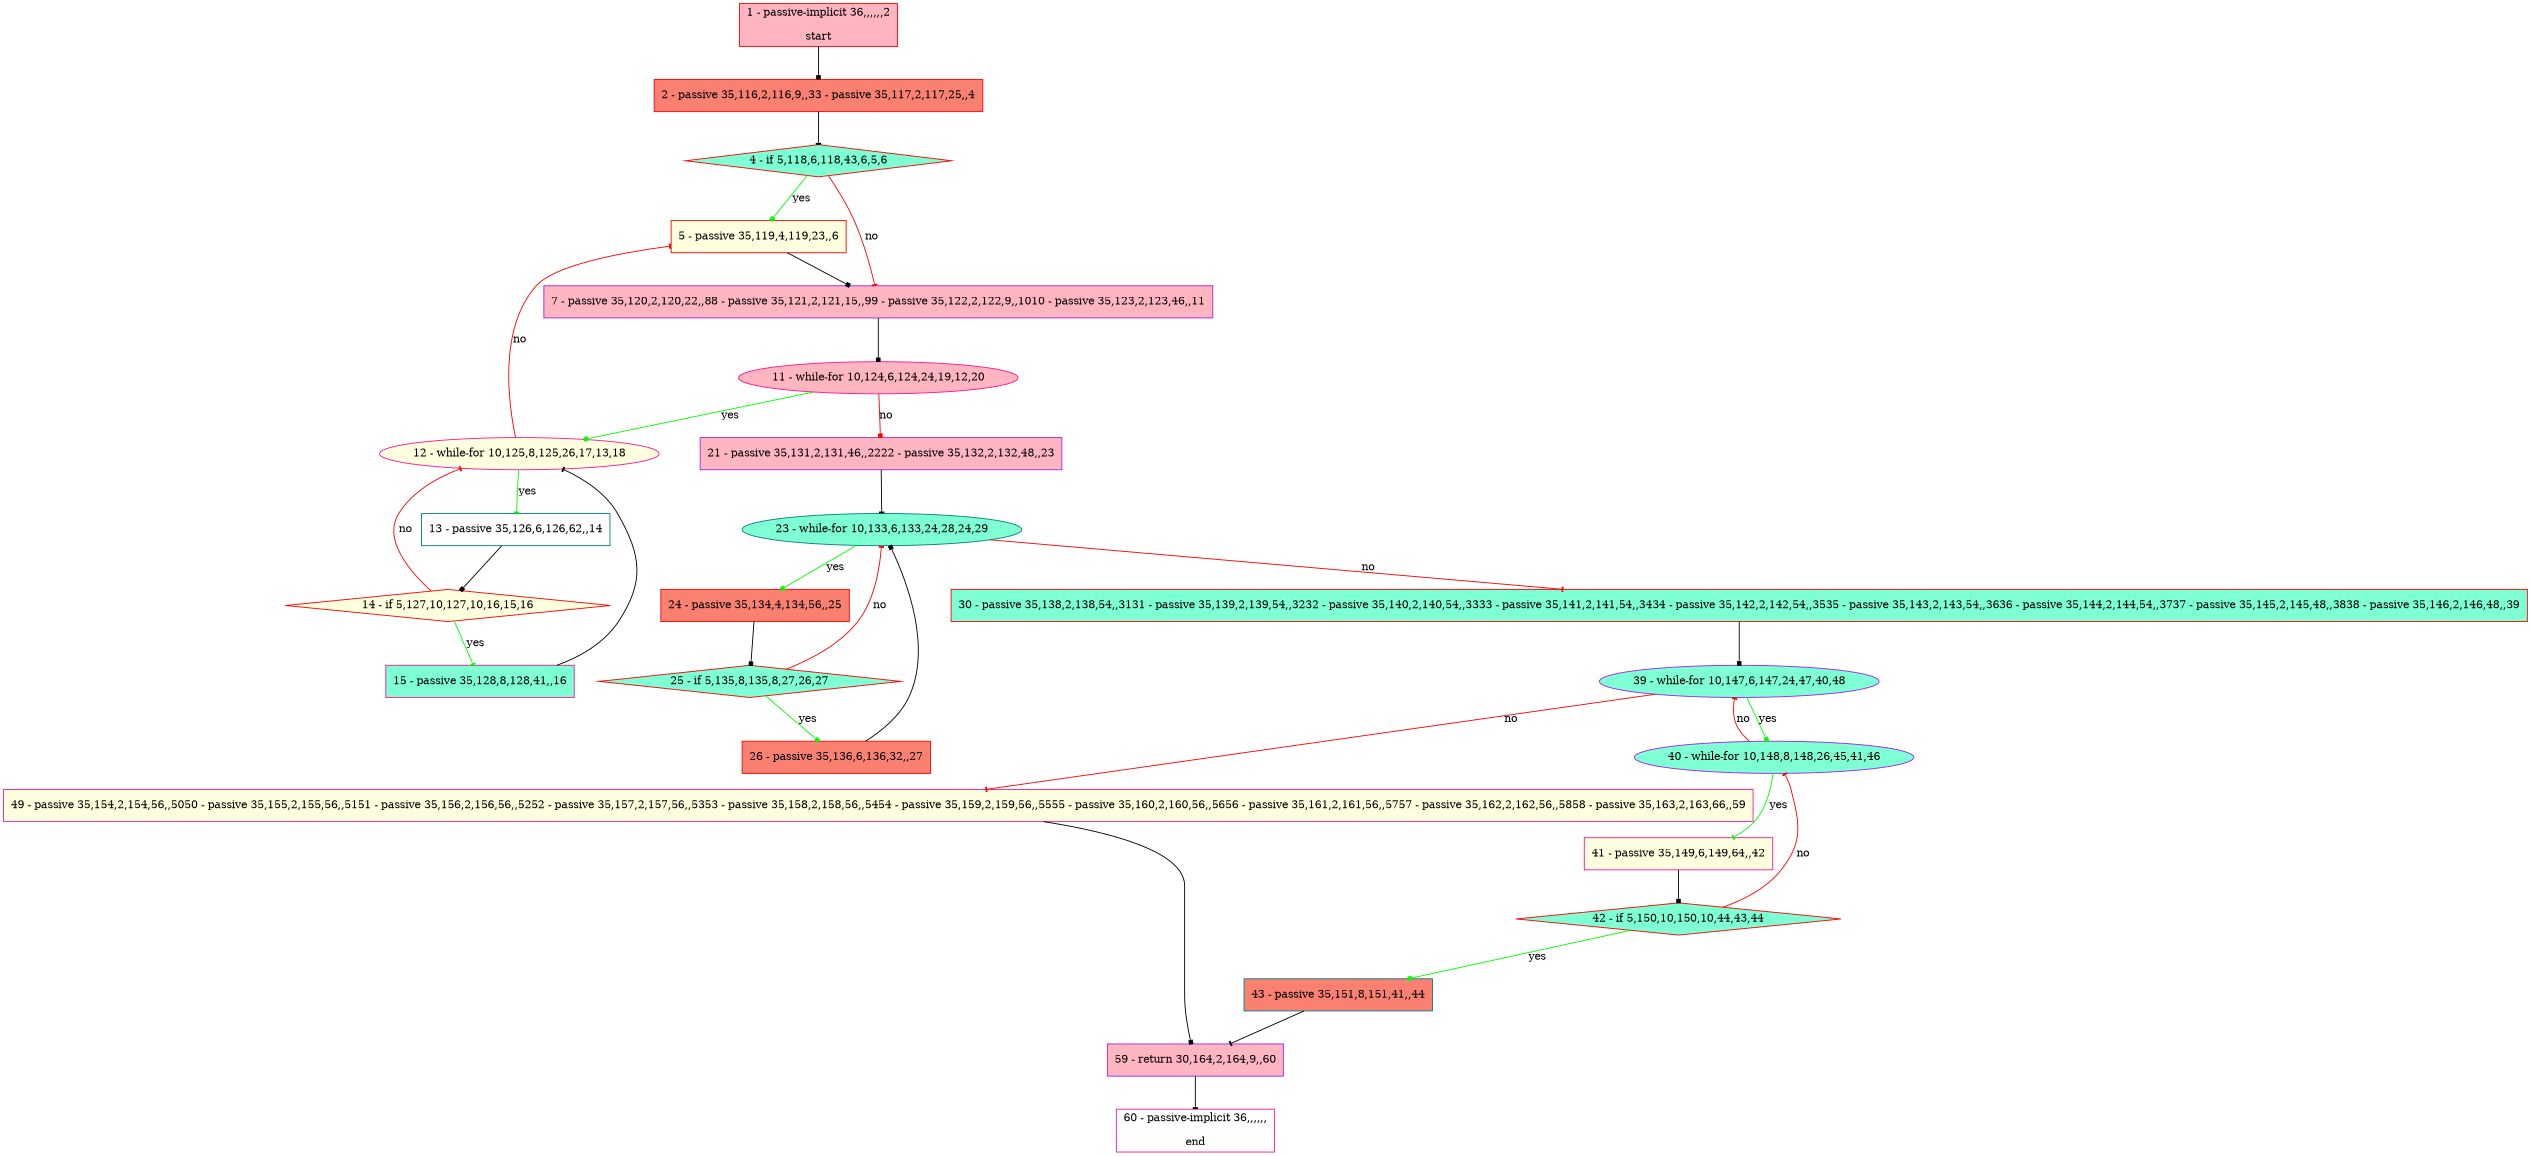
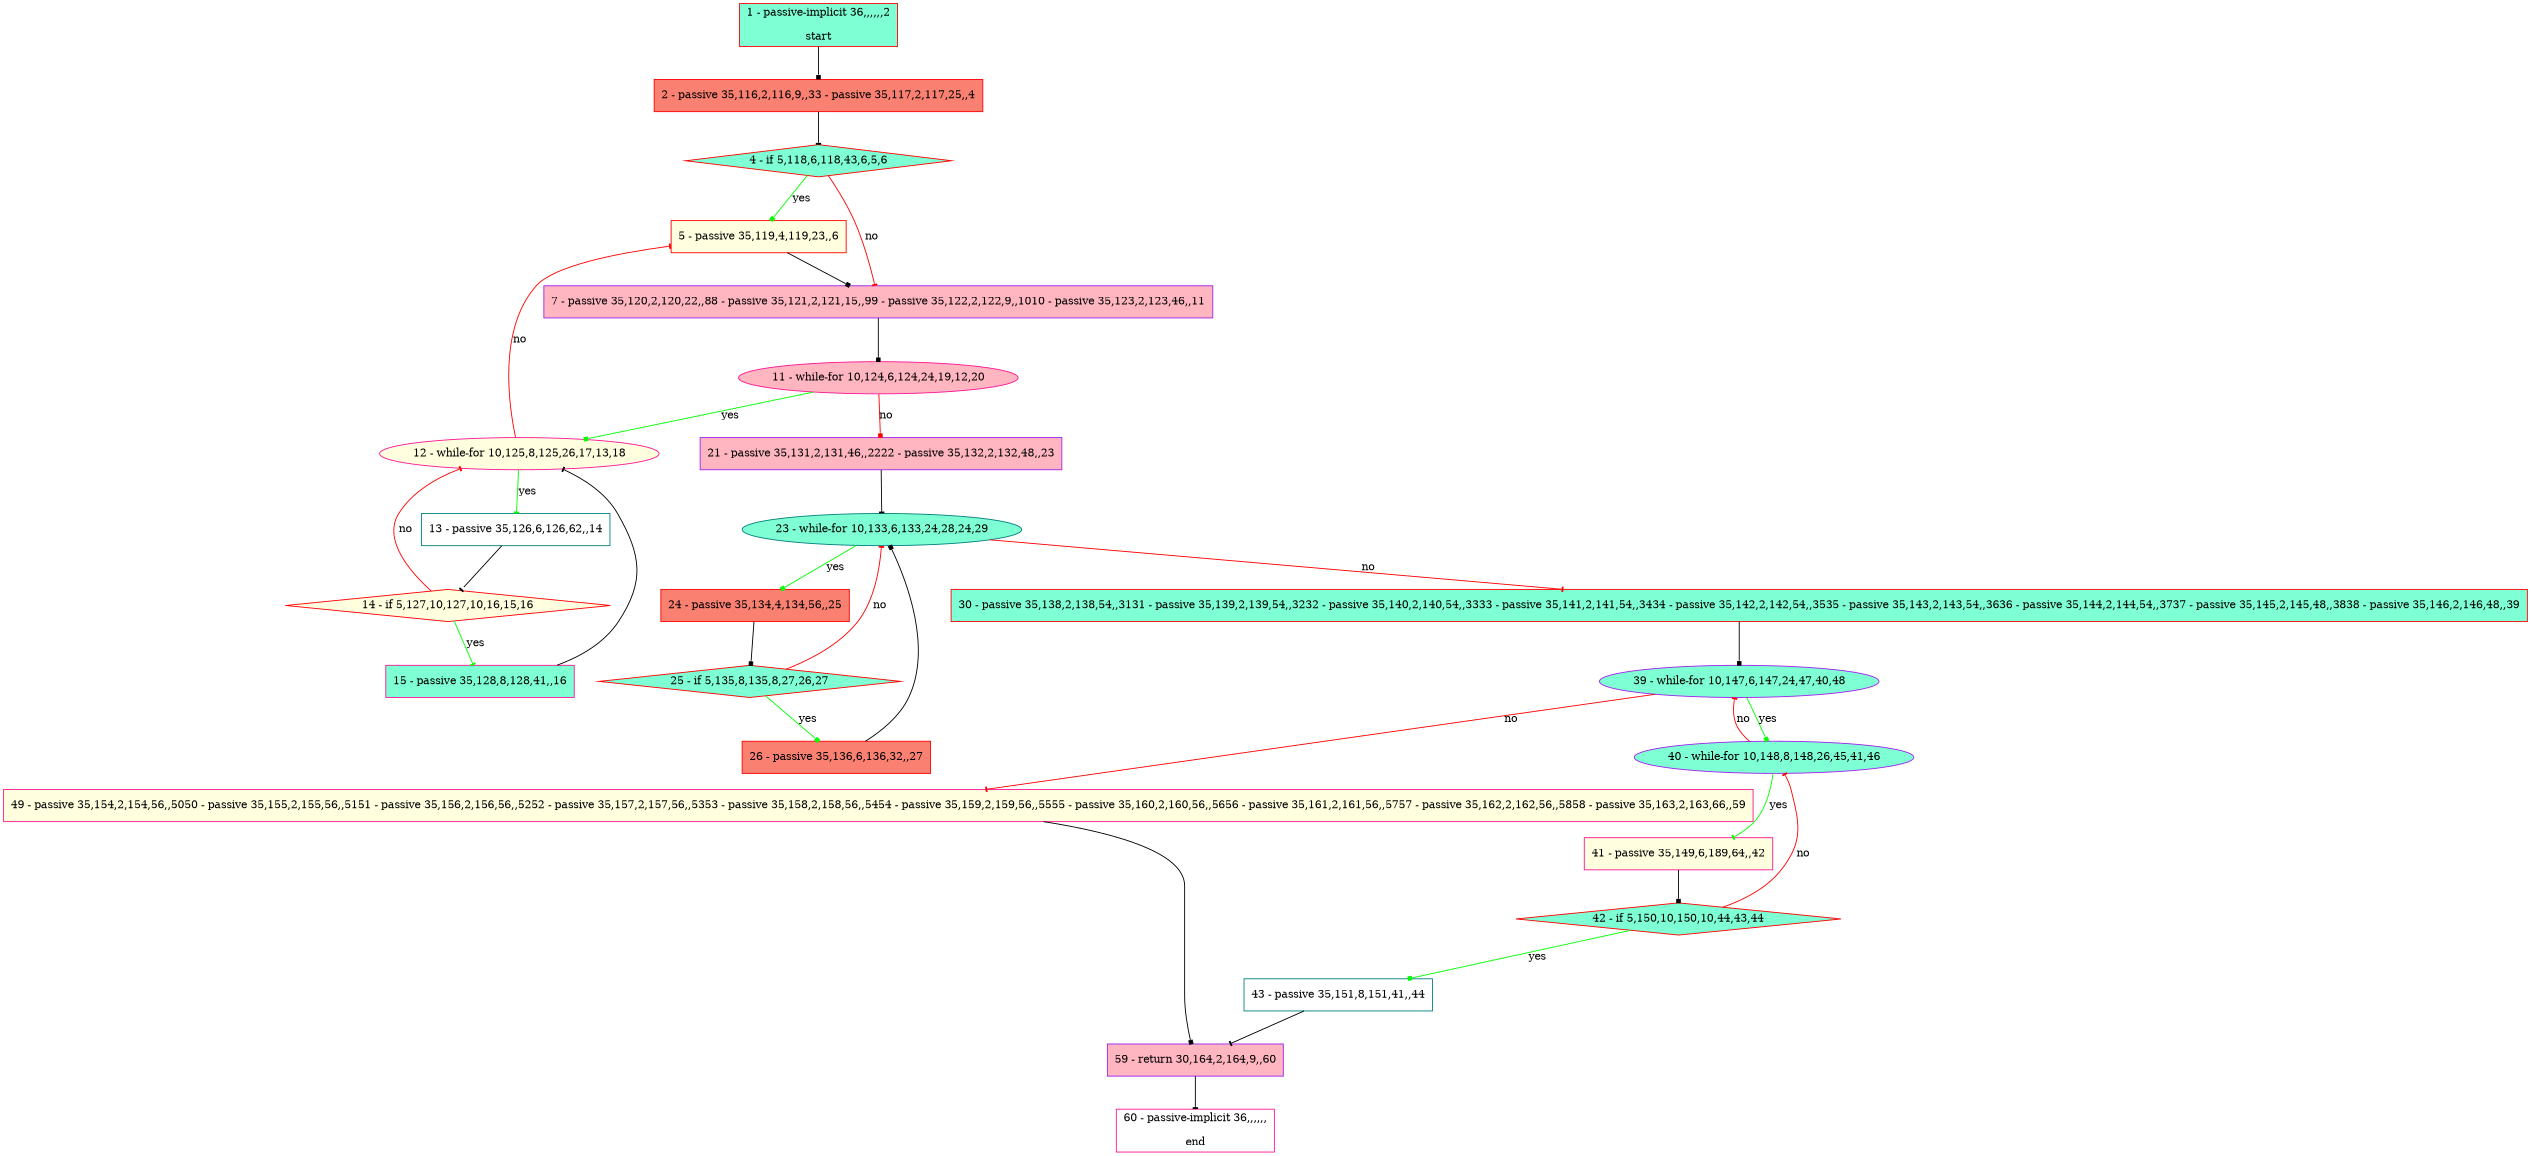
(818, 25) -> (818, 25)
(483, 566) -> (483, 566)
(1678, 854) -> (1678, 854)
(1338, 995) -> (1338, 995)
